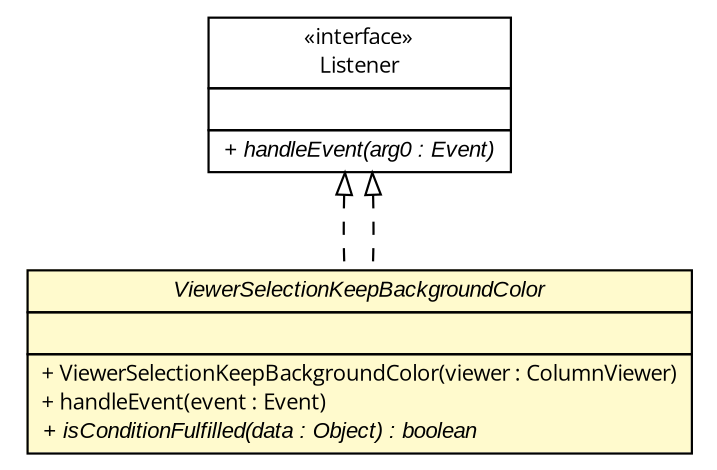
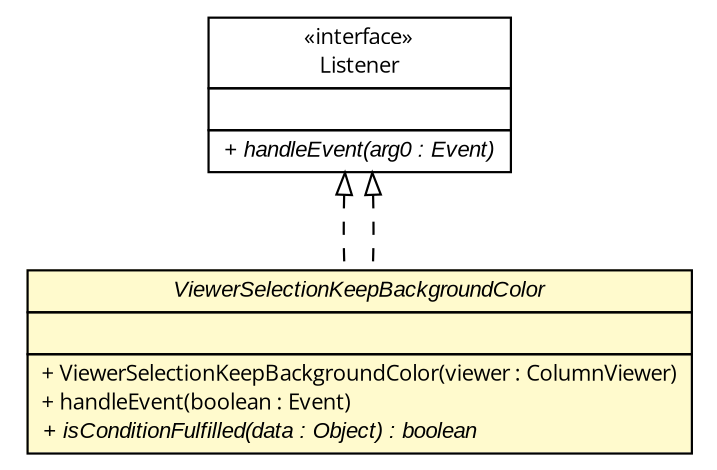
(184, 403) -> (196, 403)
